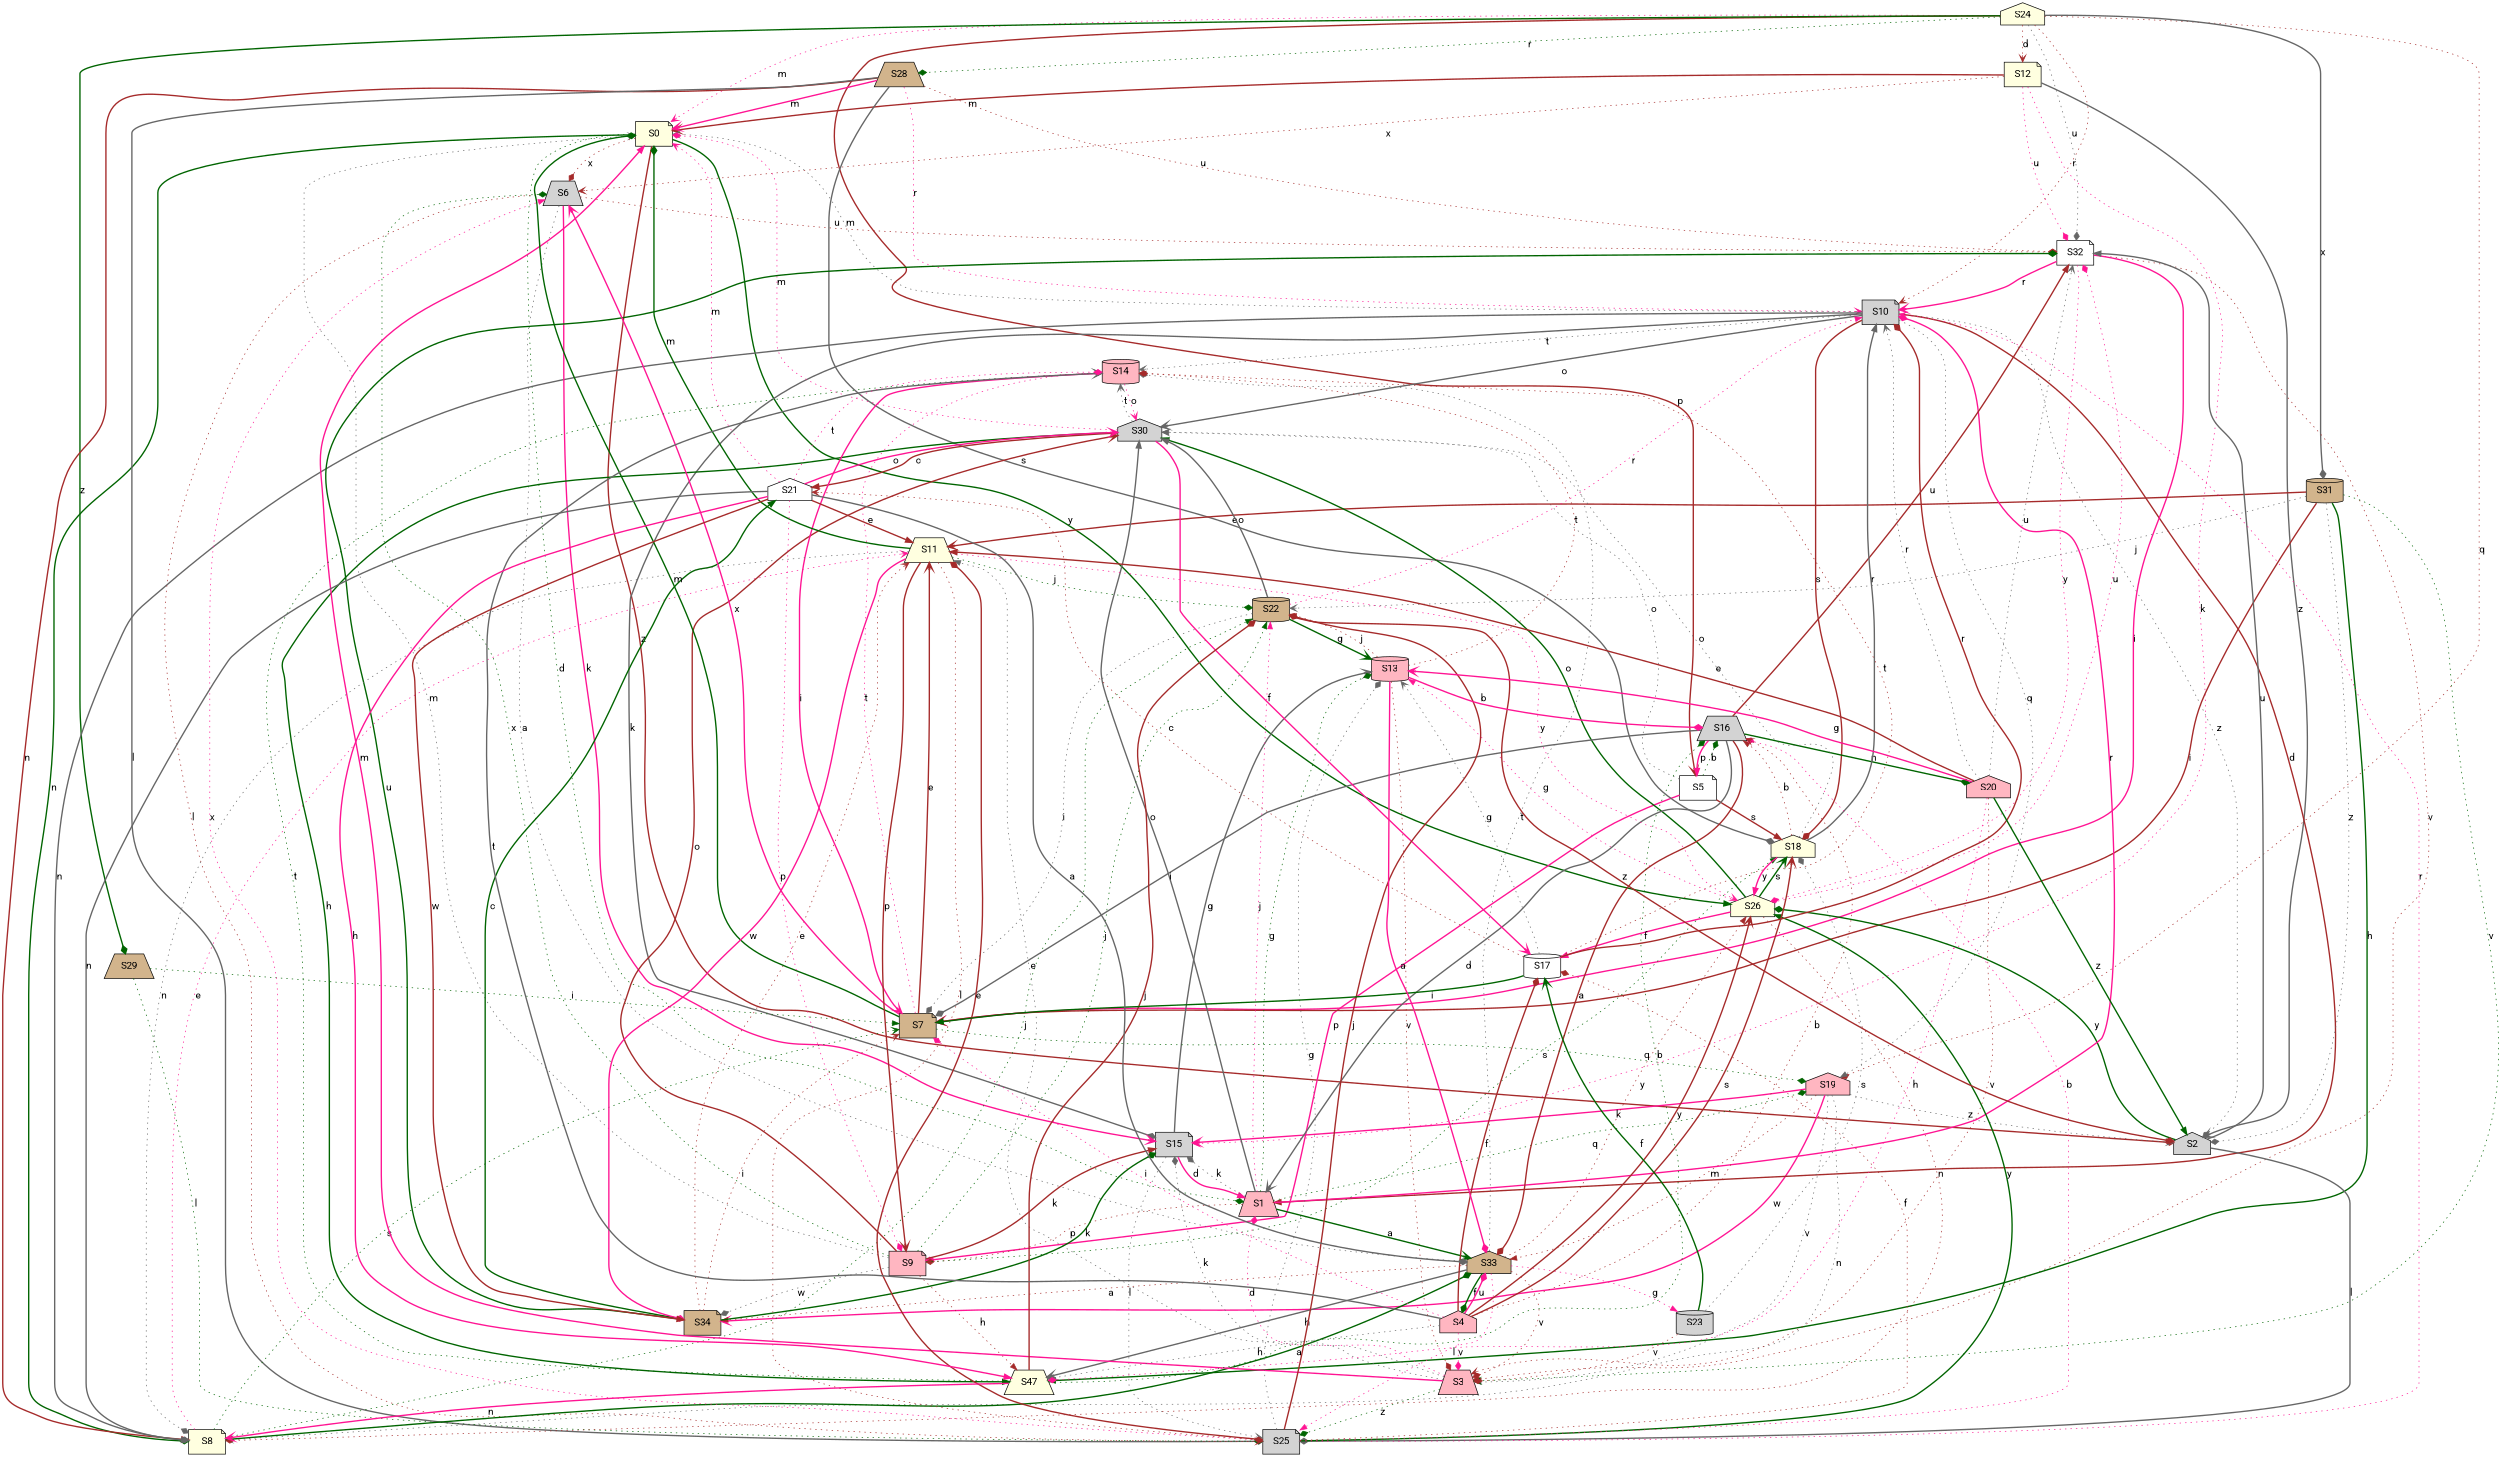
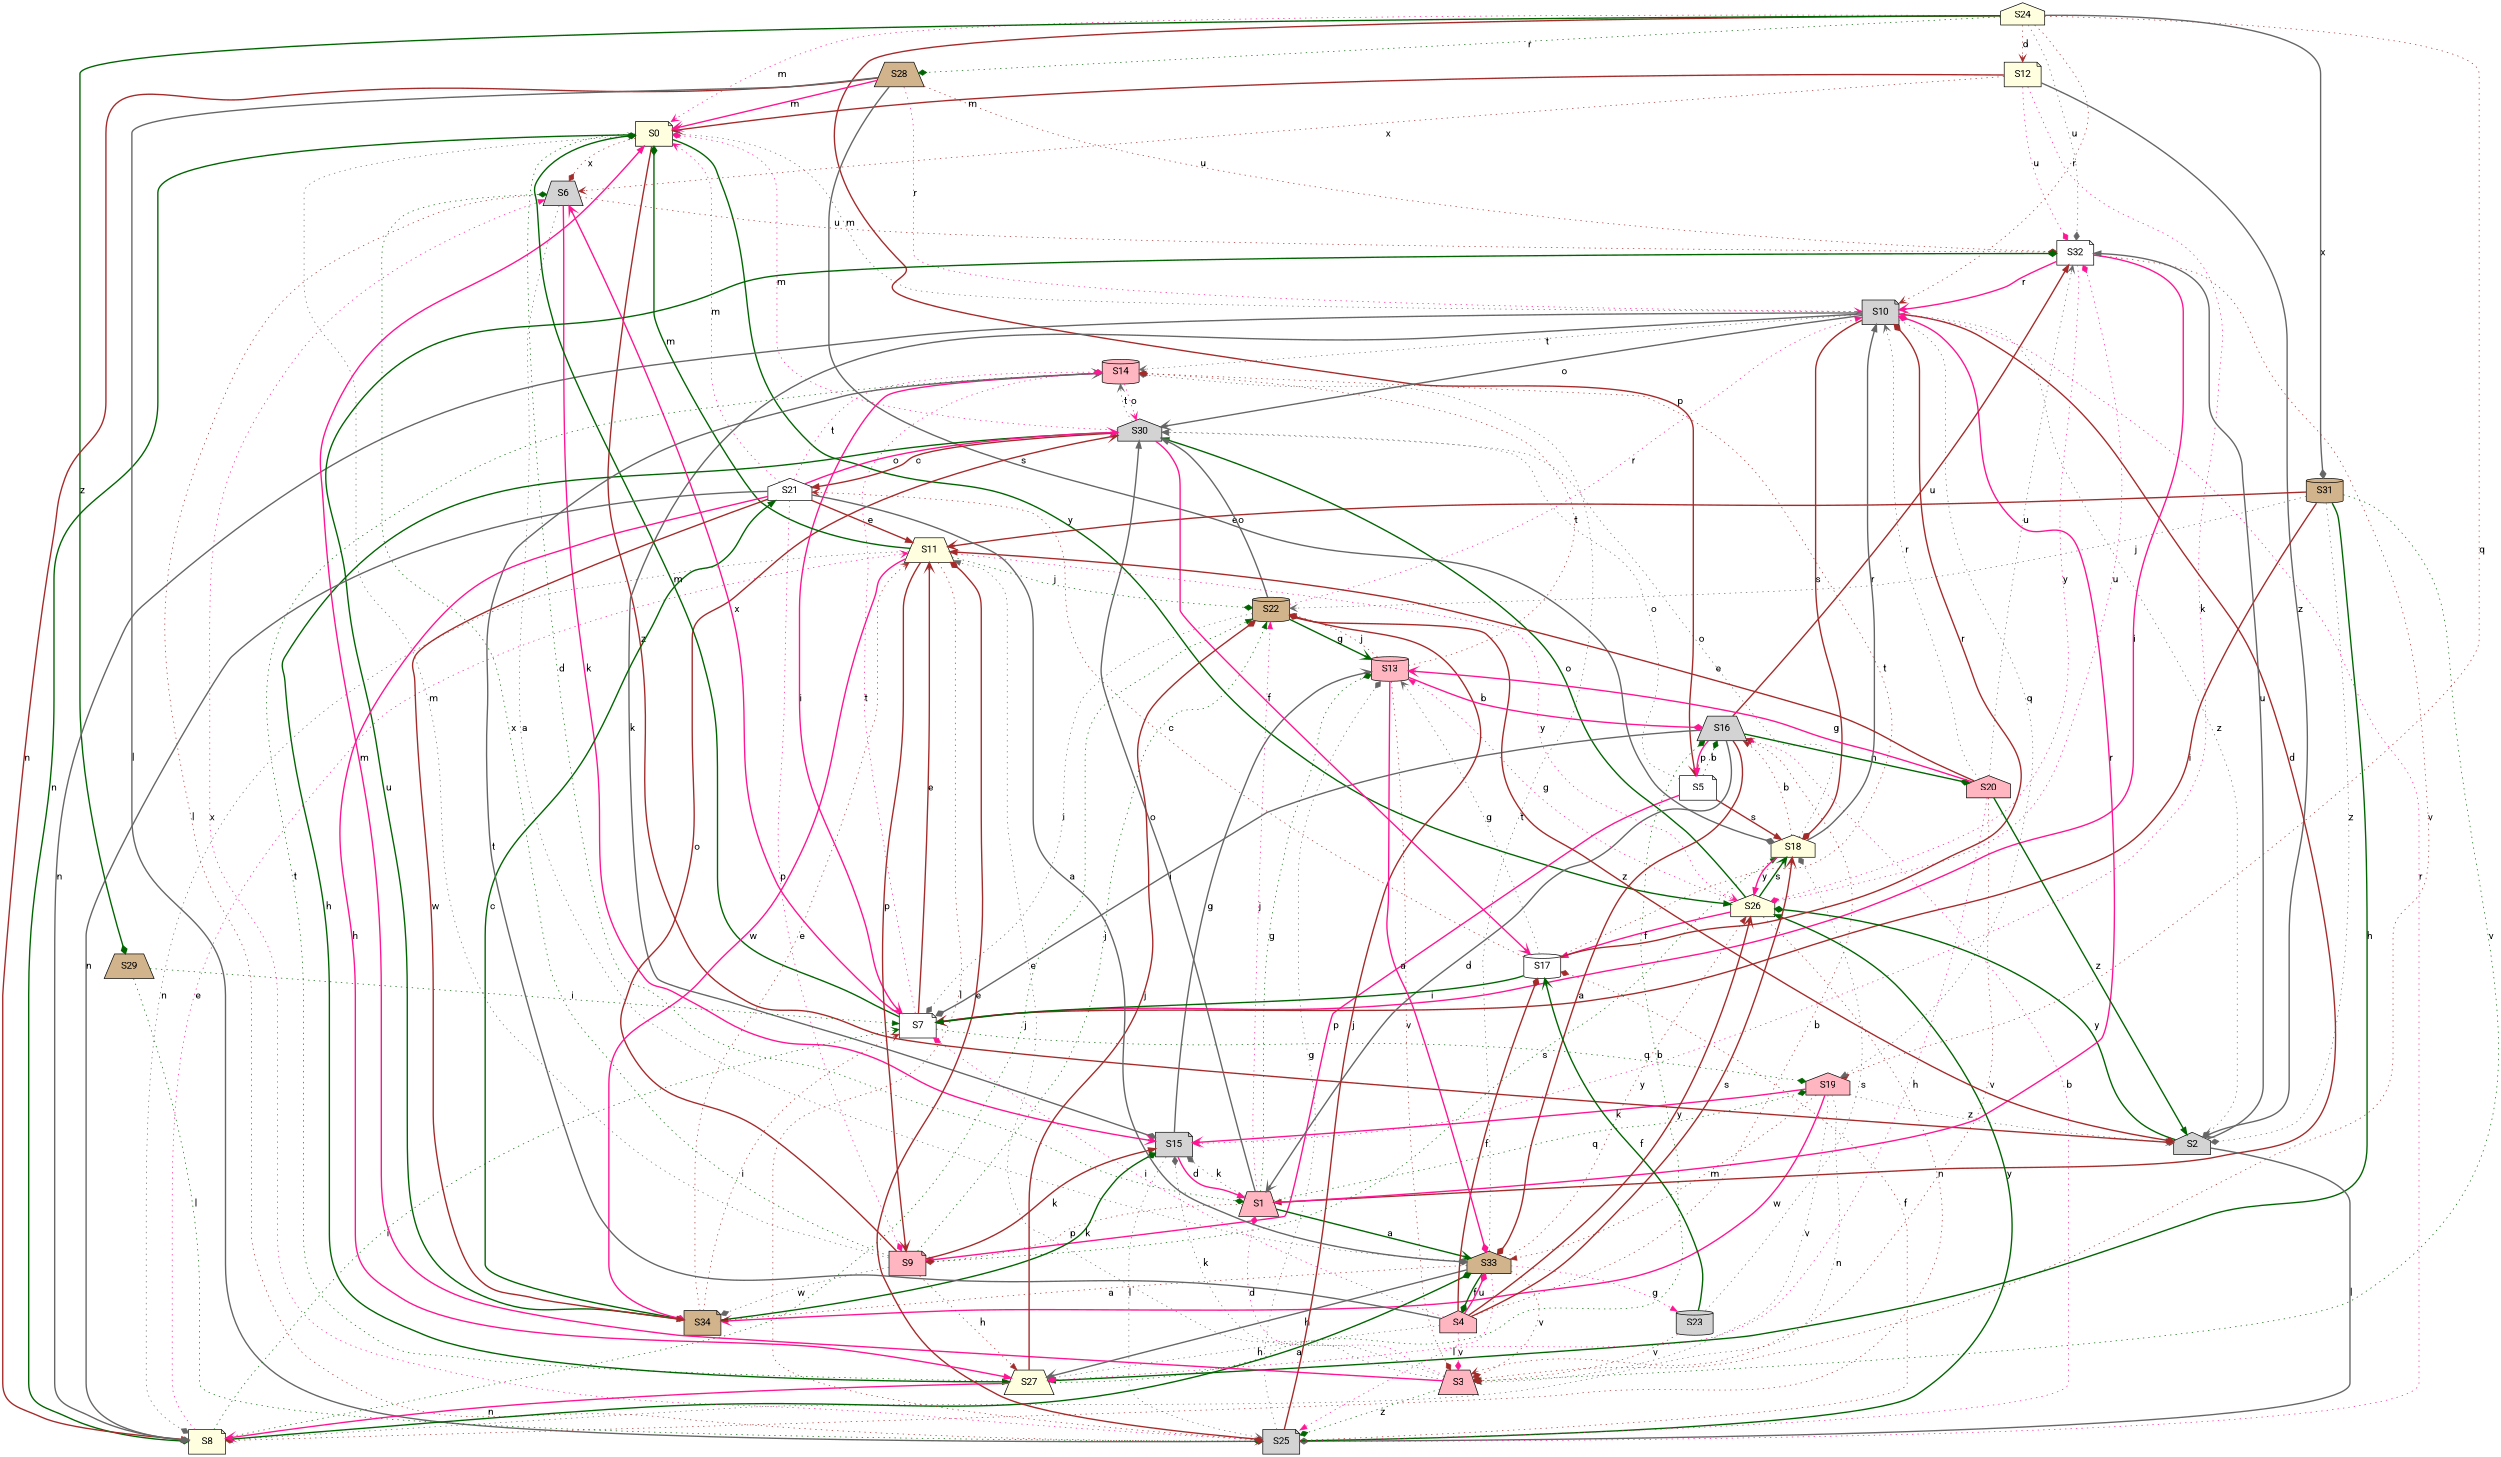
(918, 1026) -> (918, 1026)
(390, 1234) -> (388, 1234)
(1029, 1382) -> (1029, 1382)
